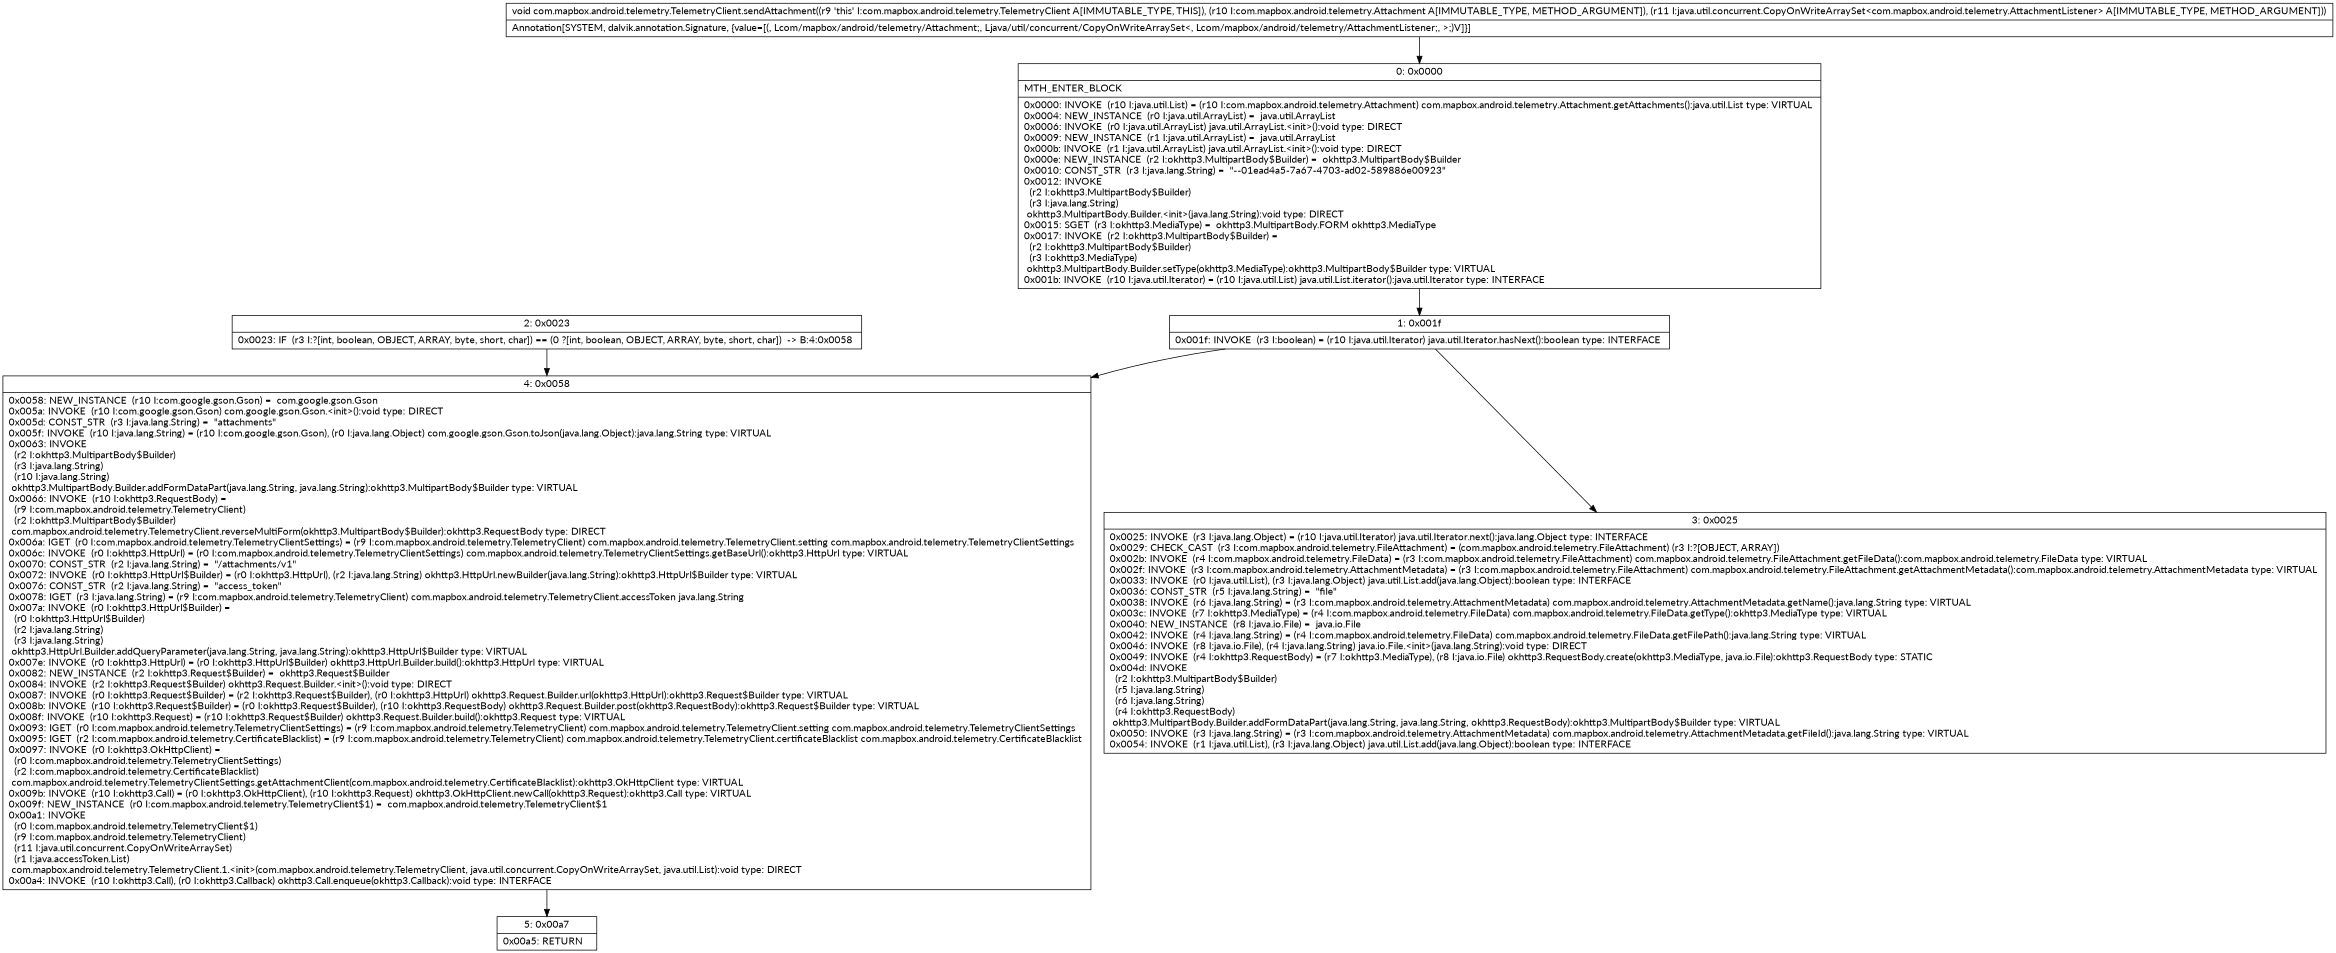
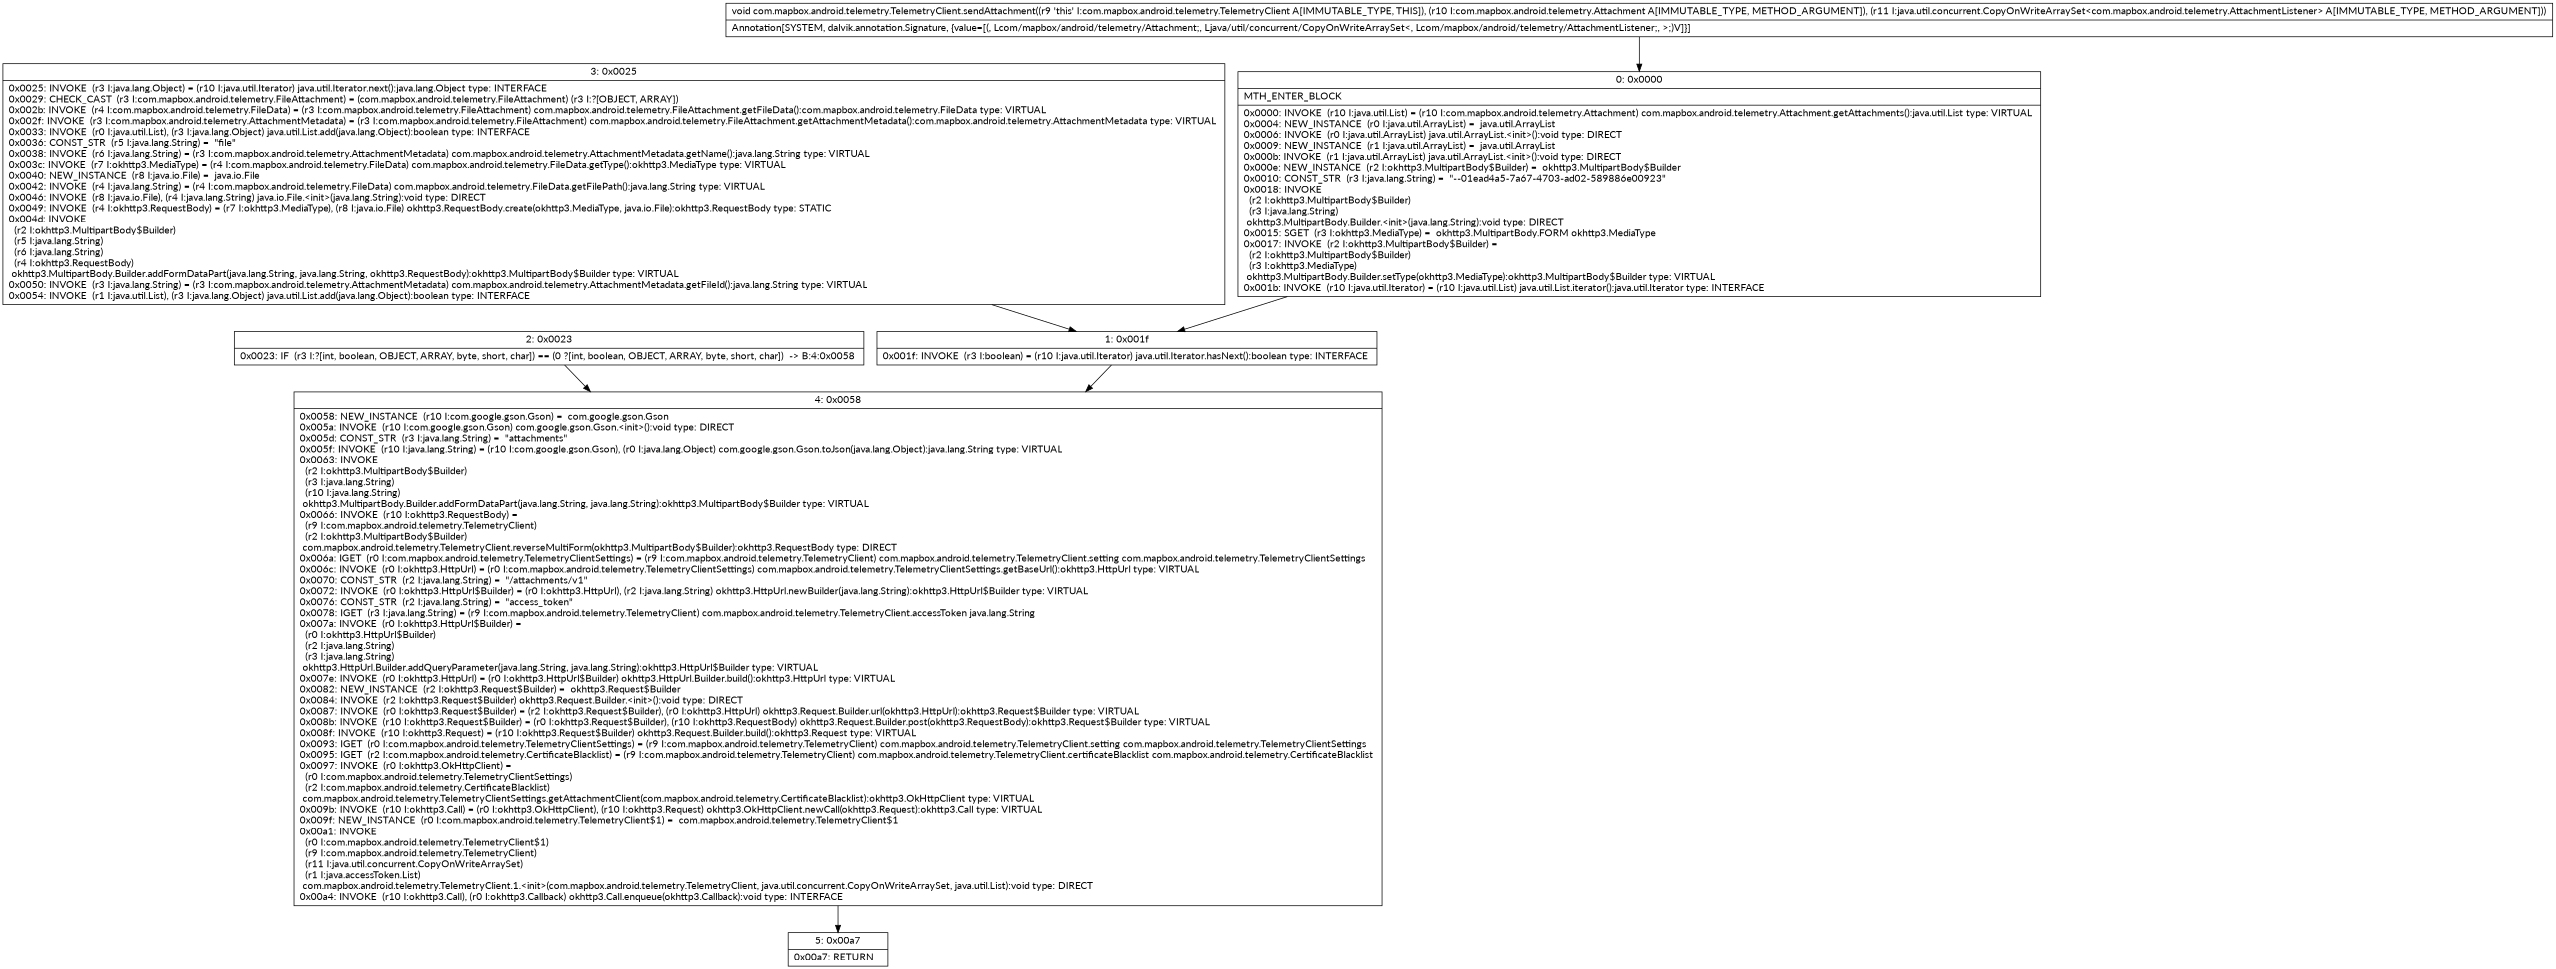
(1066, 182) -> (1286, 190)
(1513, 428) -> (1030, 317)
(547, 941) -> (838, 957)
